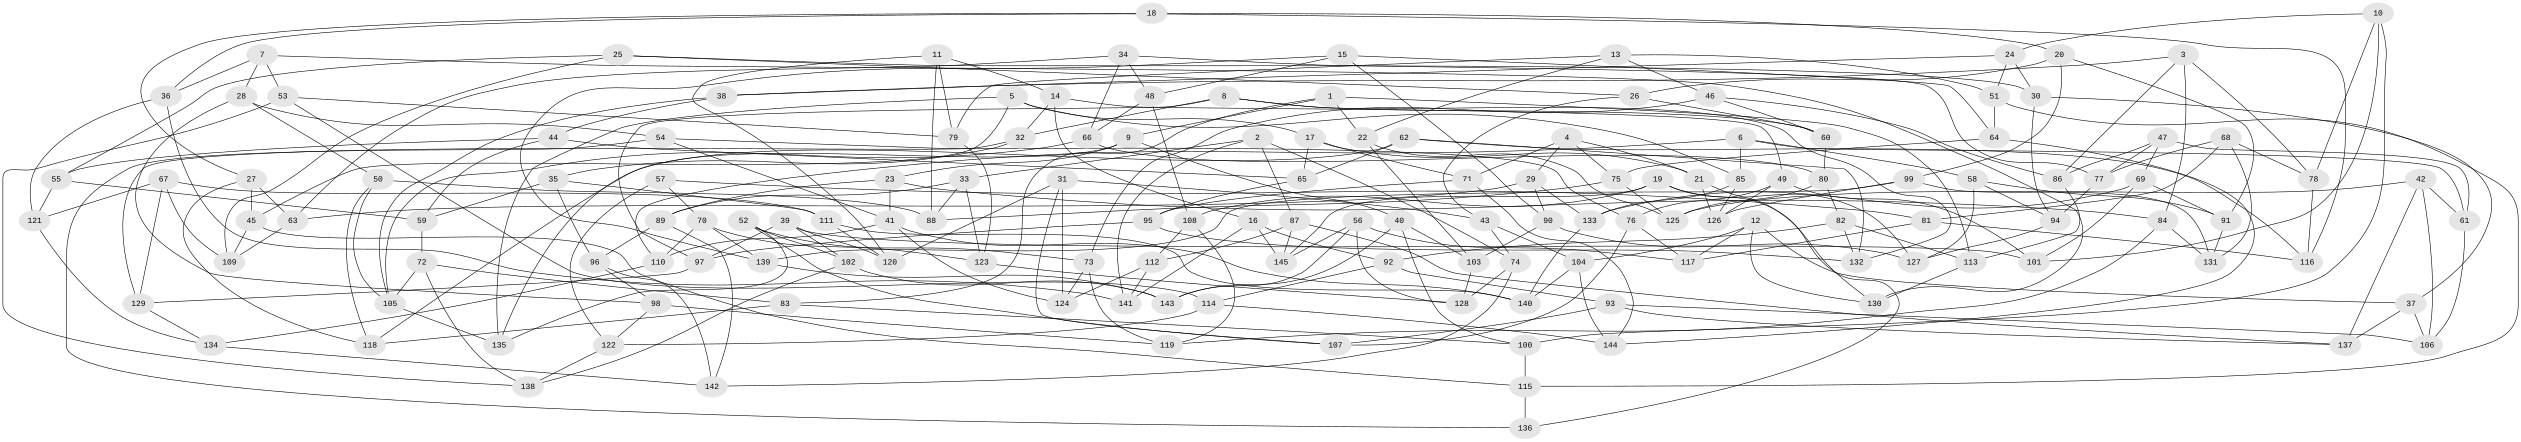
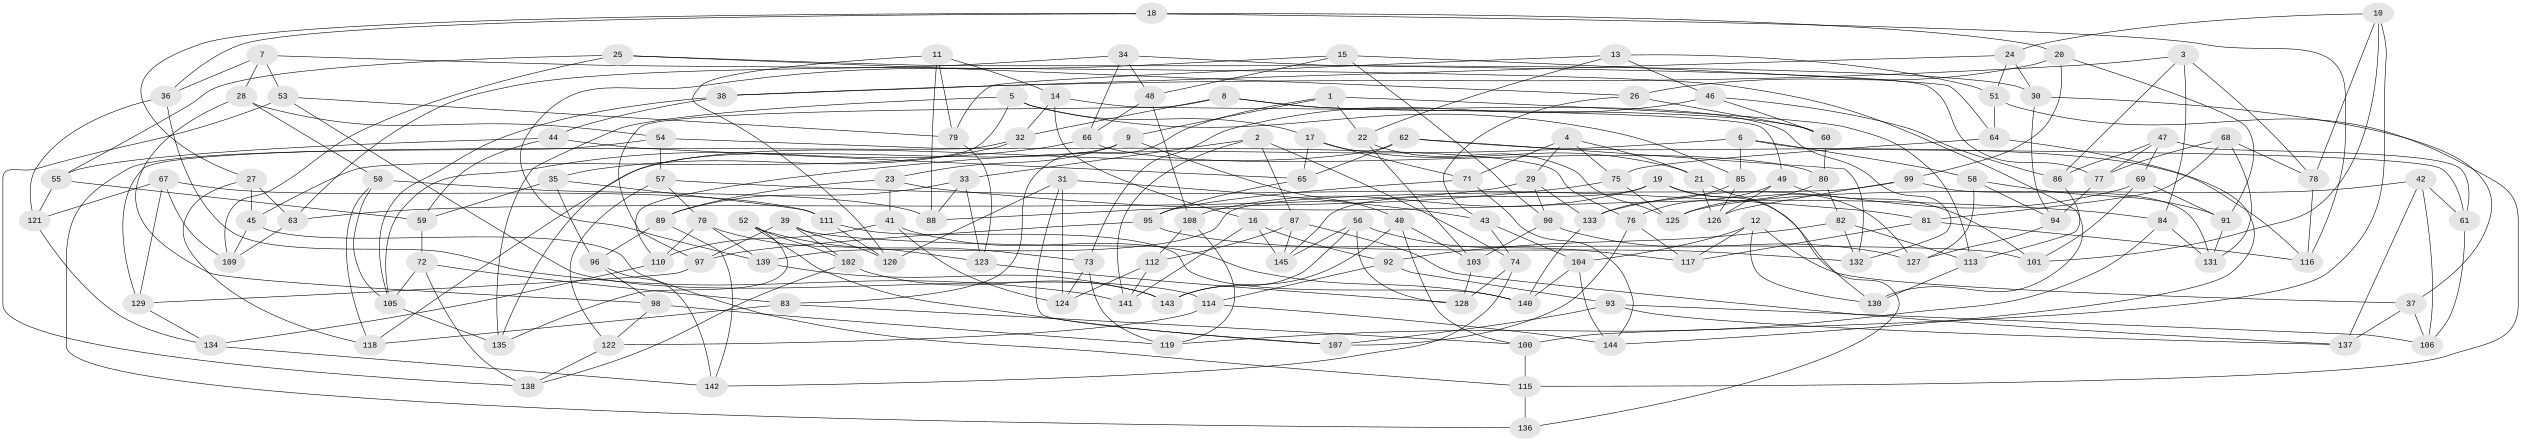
(765, 176) -> (661, 159)
